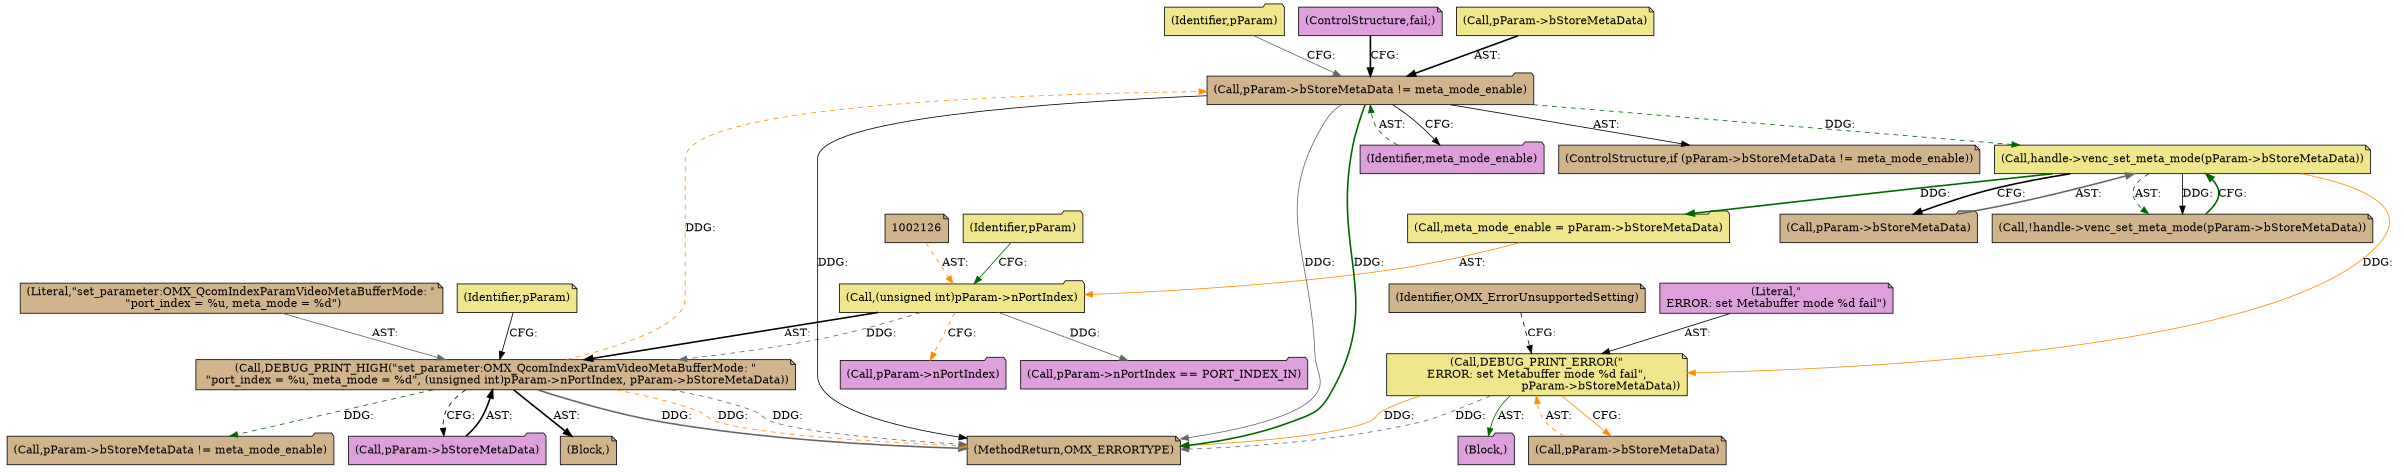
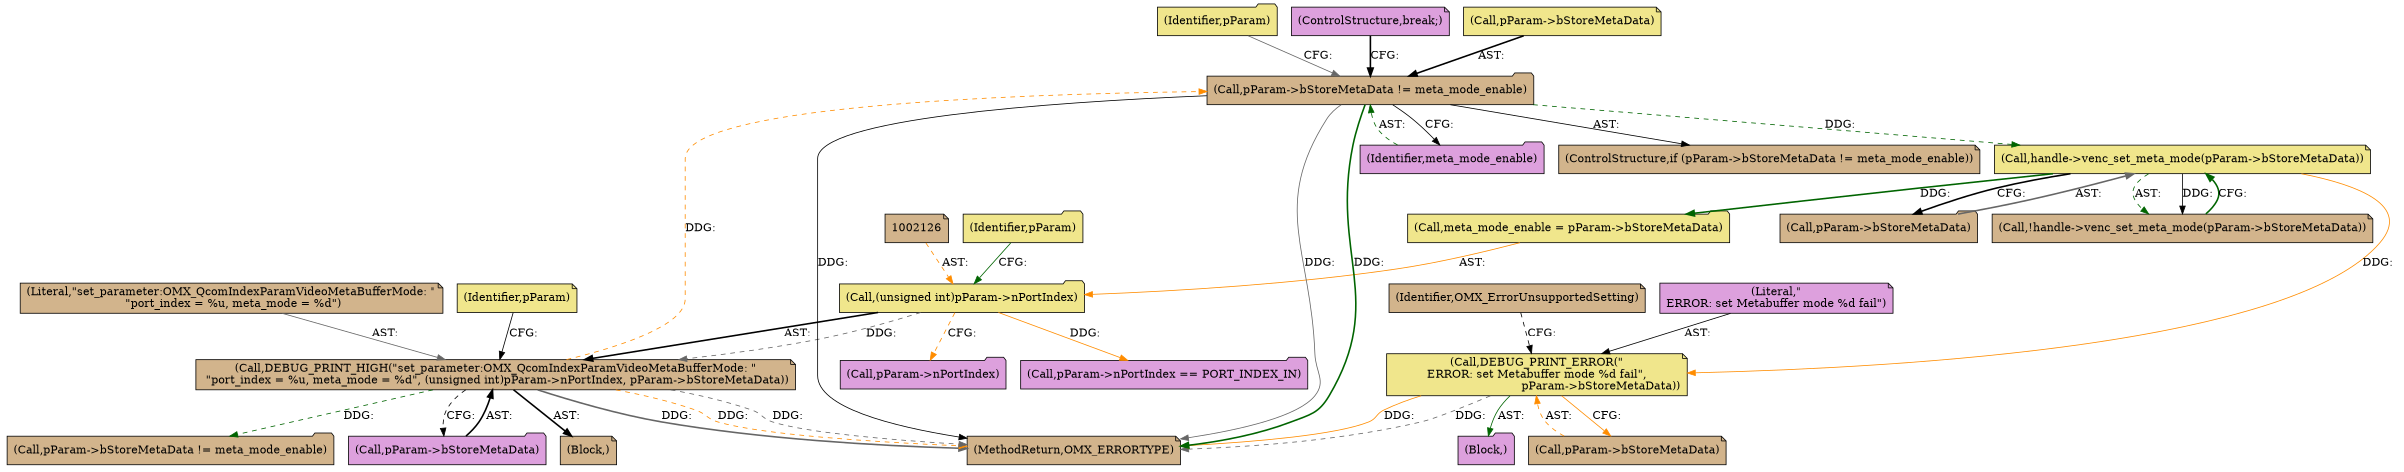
(1370, 21) -> (1370, 21)
(1059, 335) -> (1059, 335)
